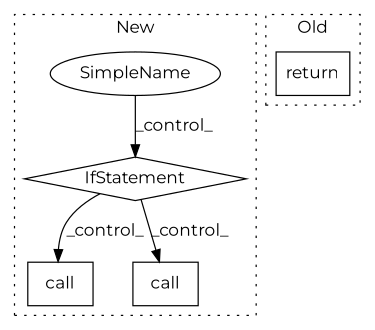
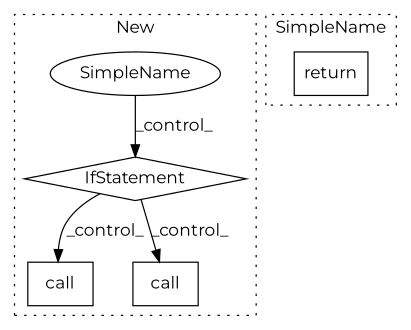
(313, 28) -> (331, 28)
